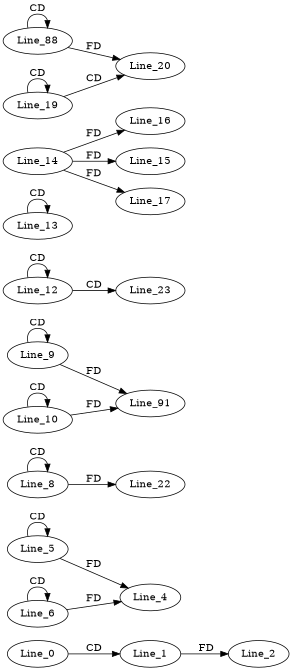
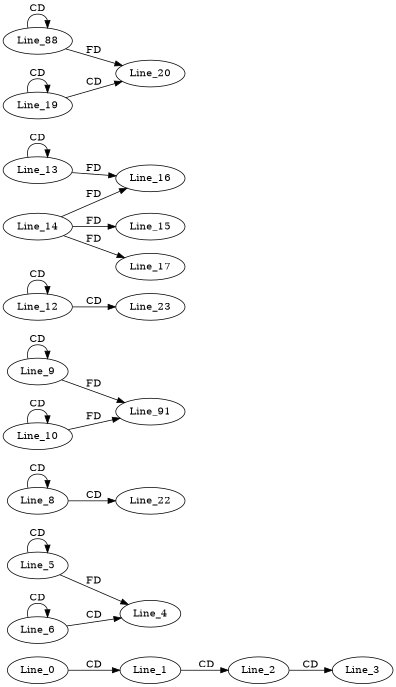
none -> (90, 174)
(94, 479) -> (94, 495)
(94, 599) -> (94, 615)
(207, 648) -> (207, 665)
none -> (363, 670)
